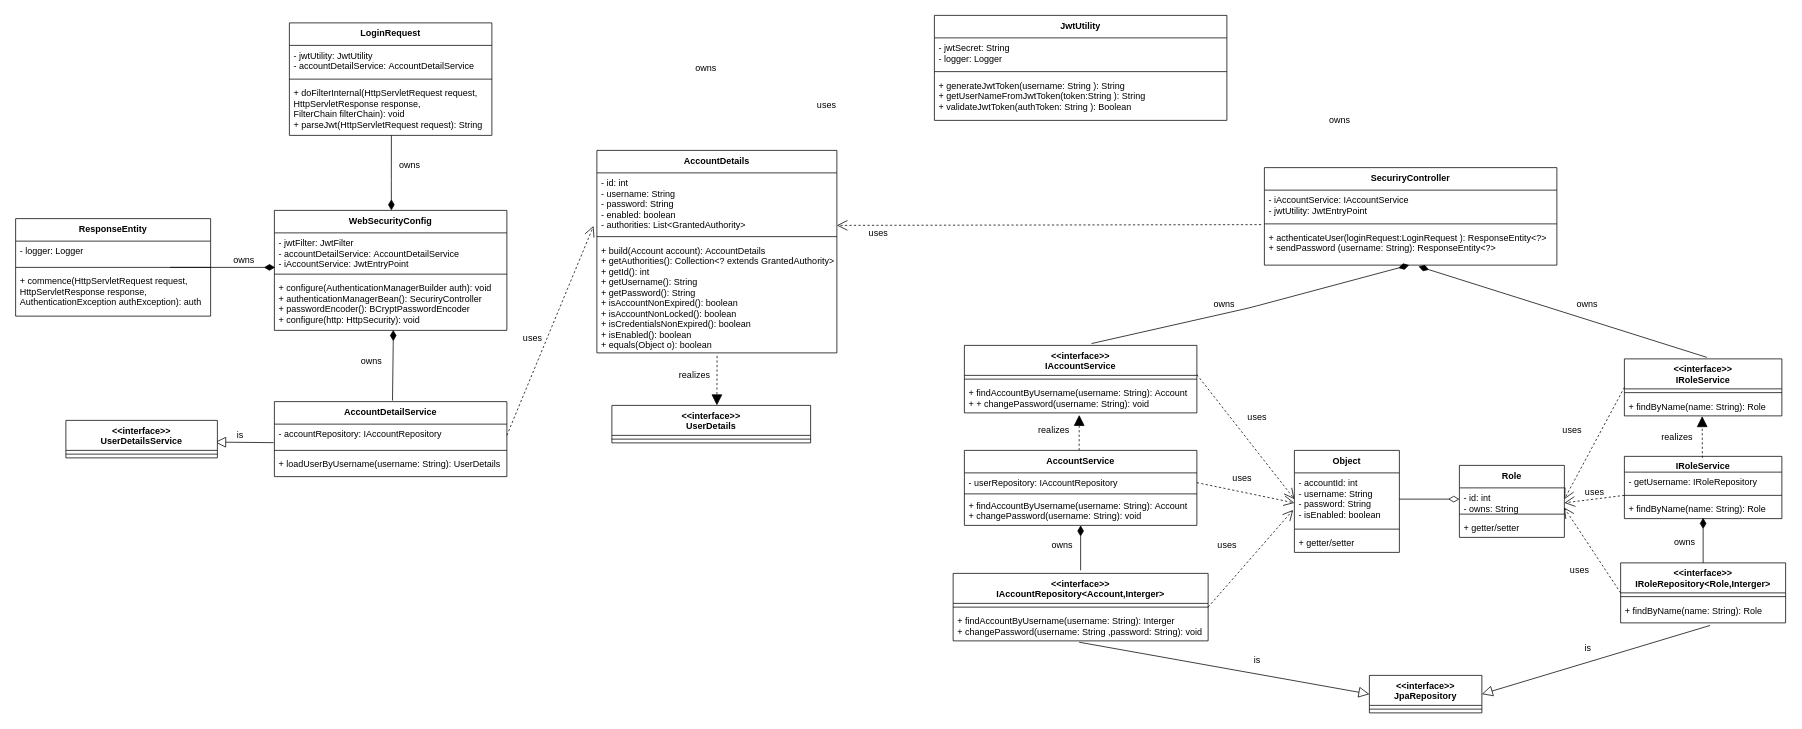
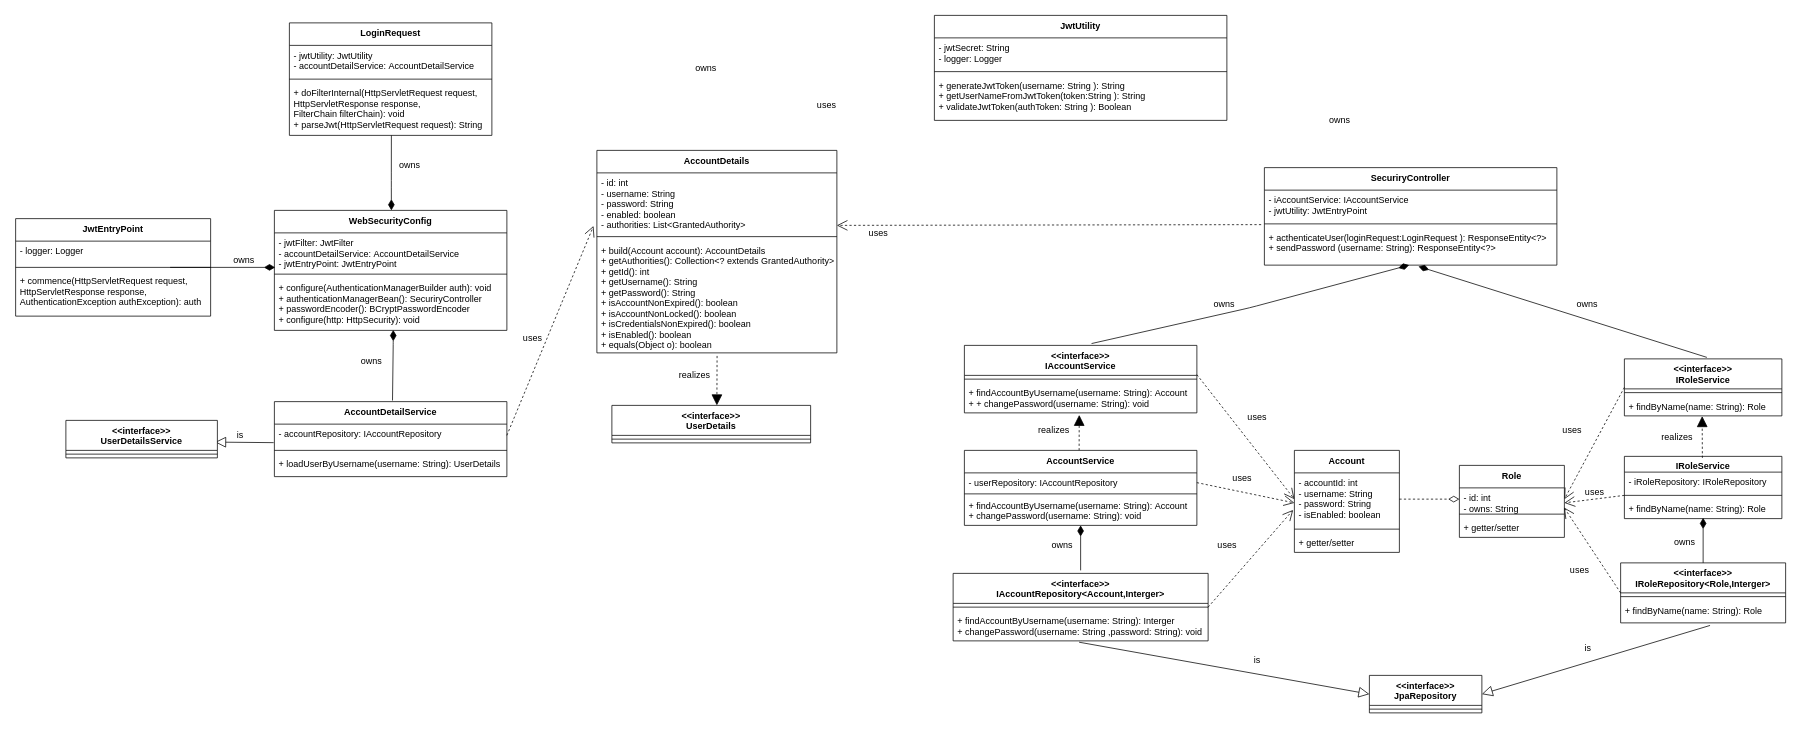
(113, 229) -> (113, 229)
(328, 243) -> (328, 243)
(1346, 461) -> (1346, 461)
(1698, 482) -> (1705, 482)
(1424, 499) -> (1424, 499)
